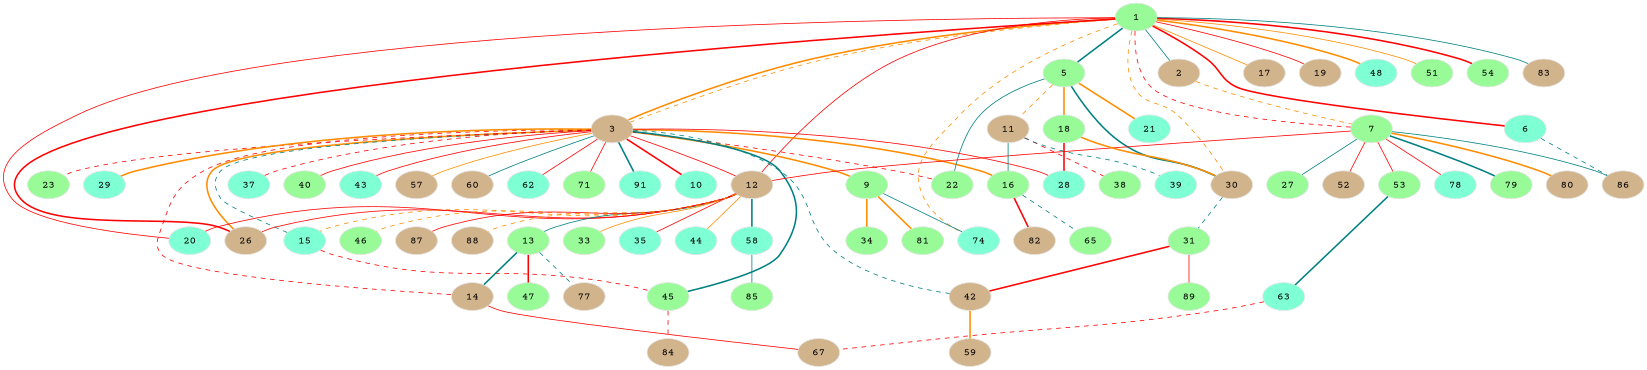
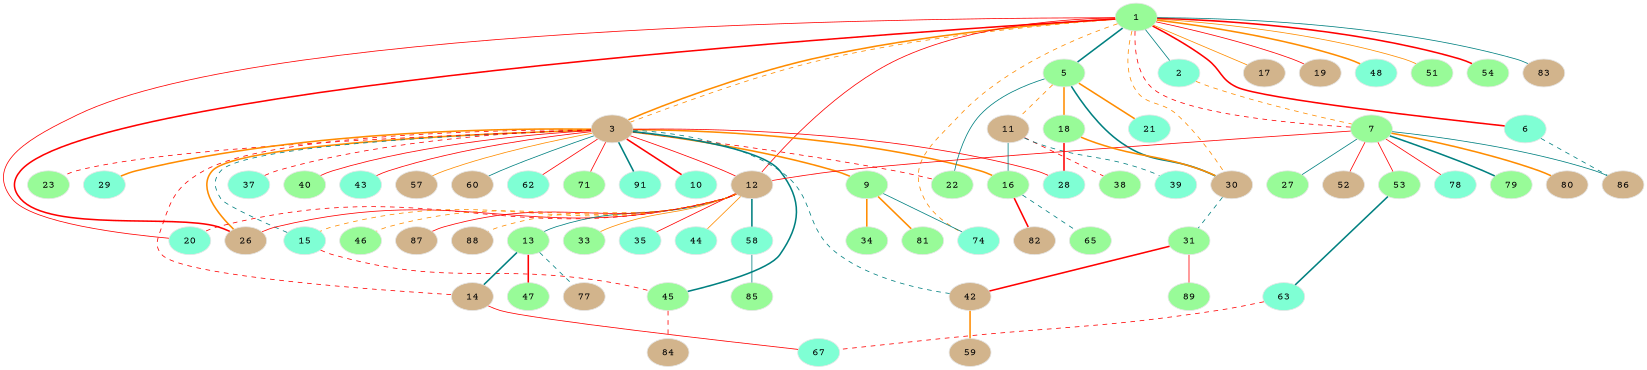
(1179, 73) -> (1179, 73)
(364, 207) -> (364, 207)
(819, 352) -> (819, 352)
